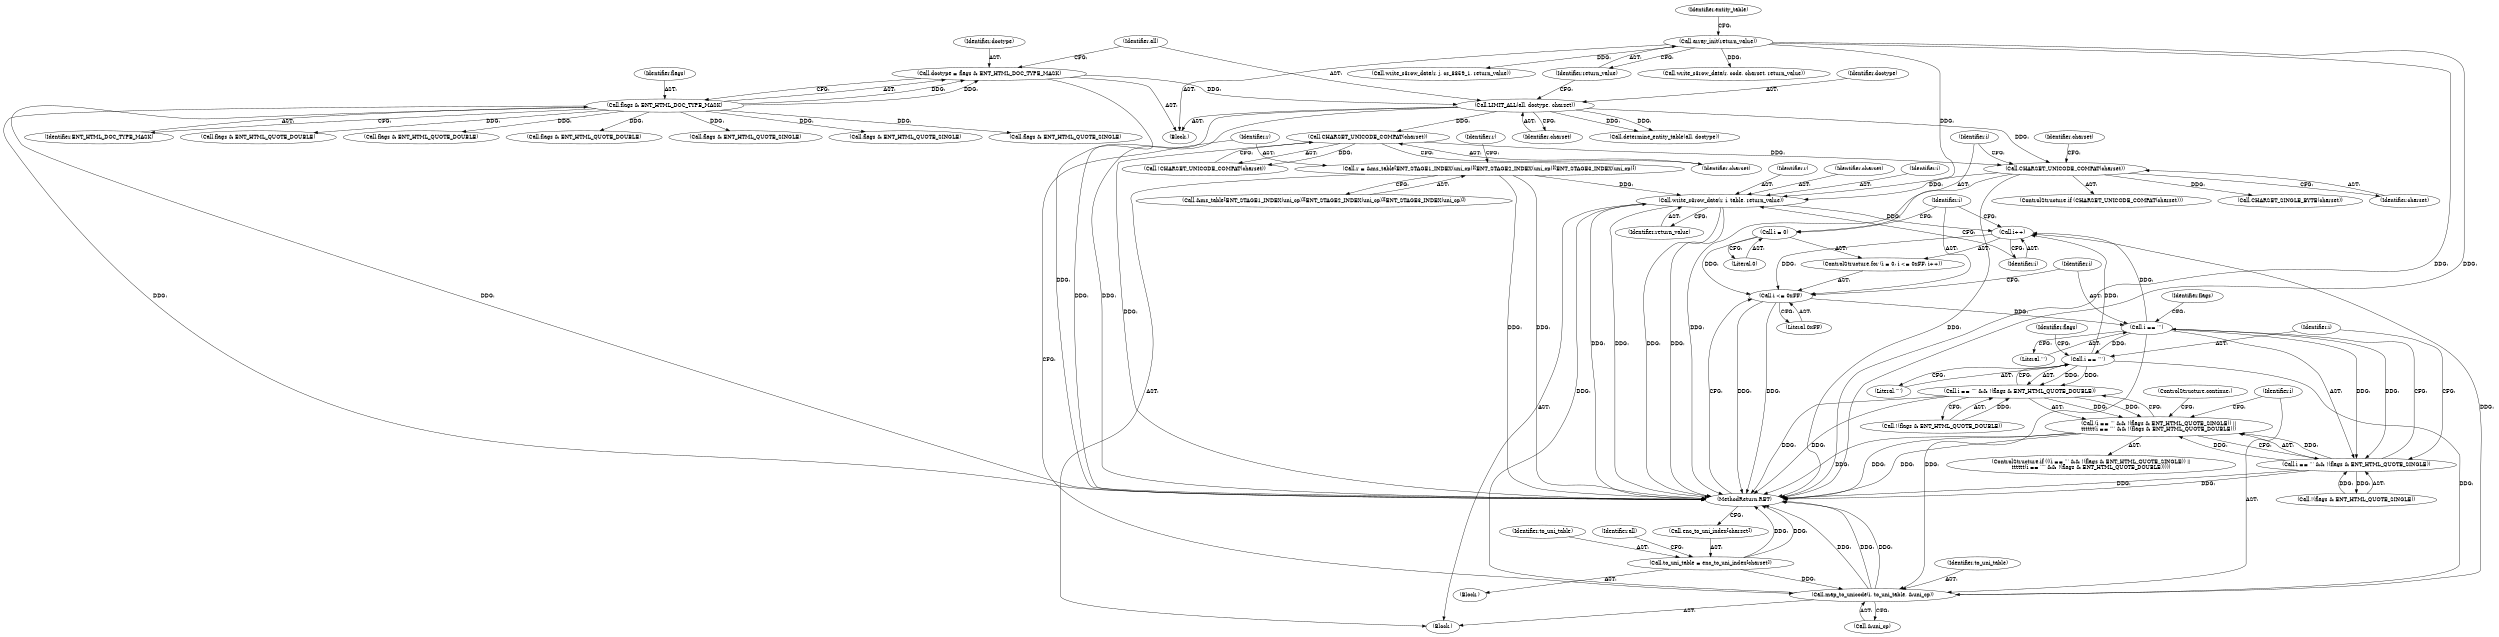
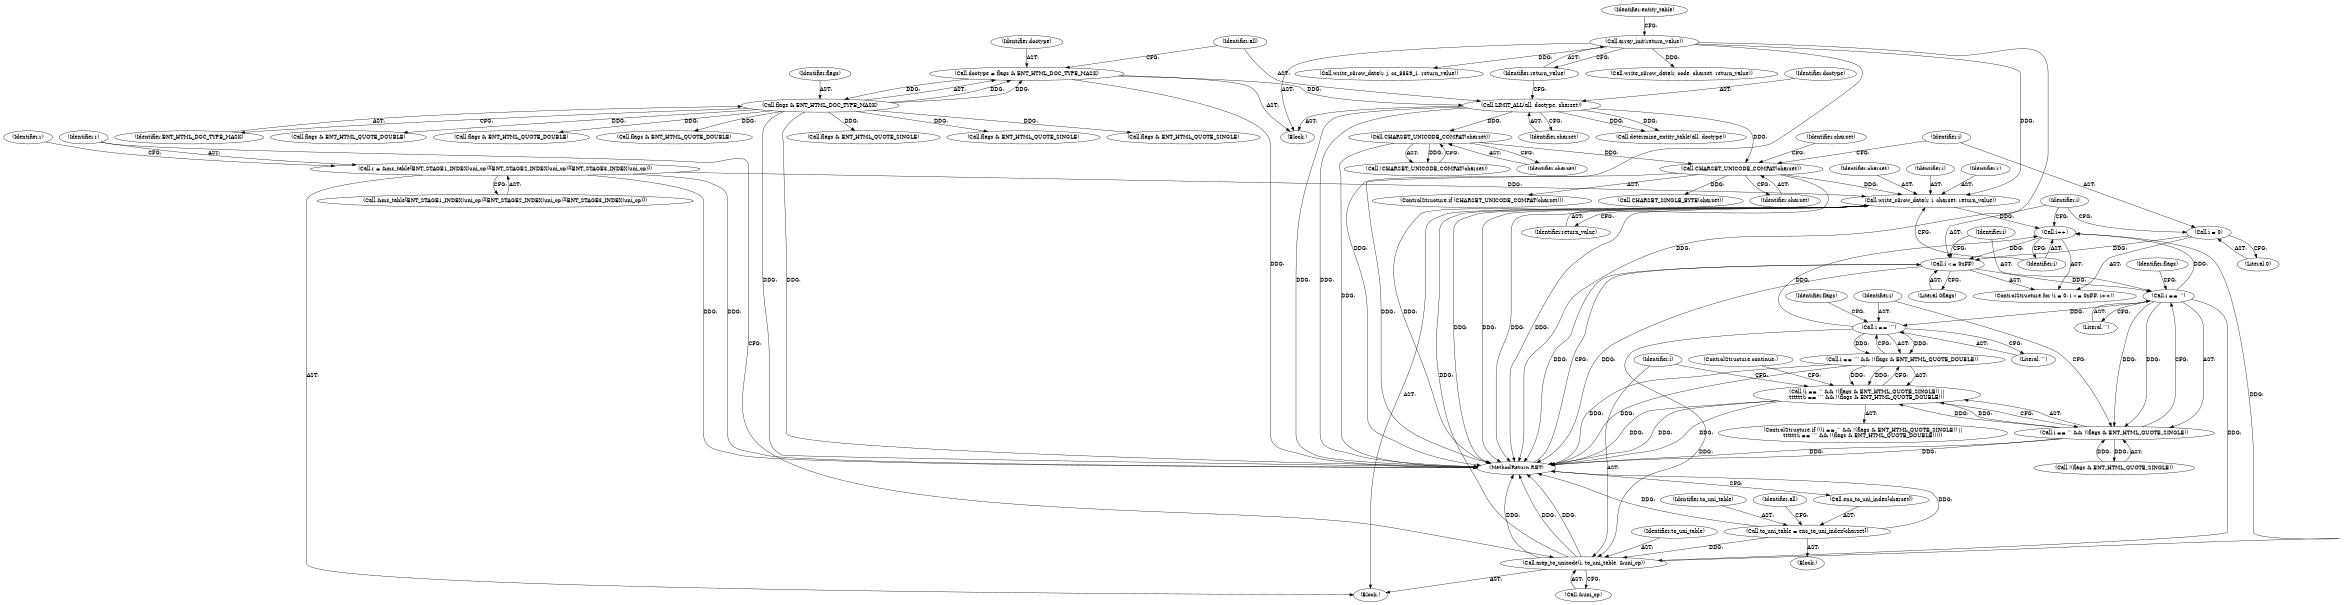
(824, 90) -> (914, 90)
(1721, 201) -> (1930, 201)
(1832, 280) -> (2000, 279)
(1804, 328) -> (1937, 296)
(1942, 427) -> none
